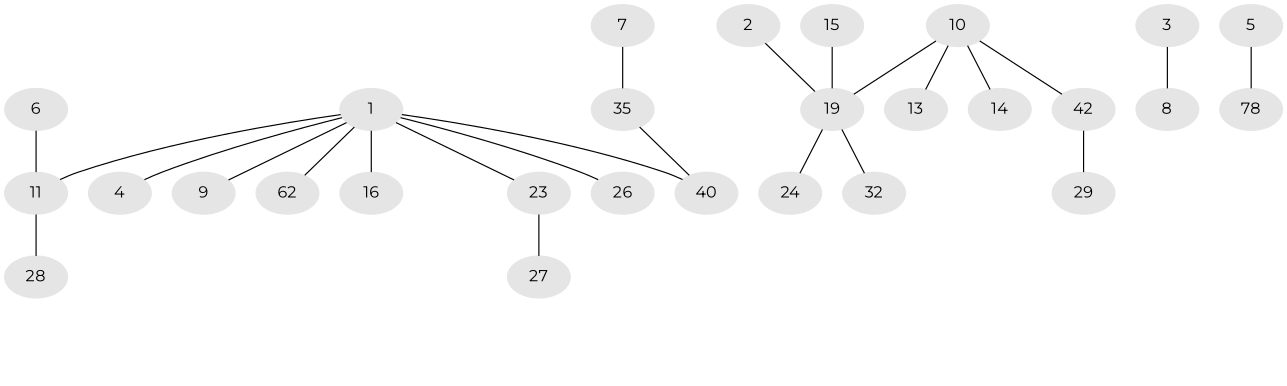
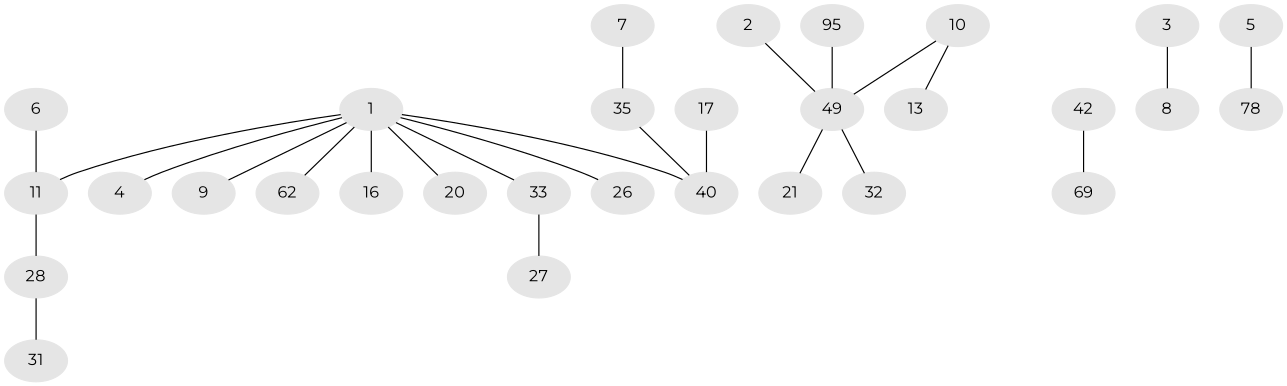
(832, 26) -> (832, 26)
(1021, 68) -> none
none -> (706, 109)
(832, 109) -> (832, 109)
(1000, 109) -> none
none -> (455, 193)
(539, 193) -> (539, 193)
(790, 193) -> (790, 193)
(1084, 193) -> (1084, 193)
none -> (36, 361)
